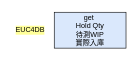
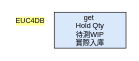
(30, 30) -> (30, 21)
